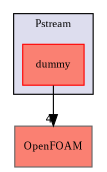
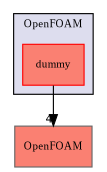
(53, 24) -> (53, 24)
